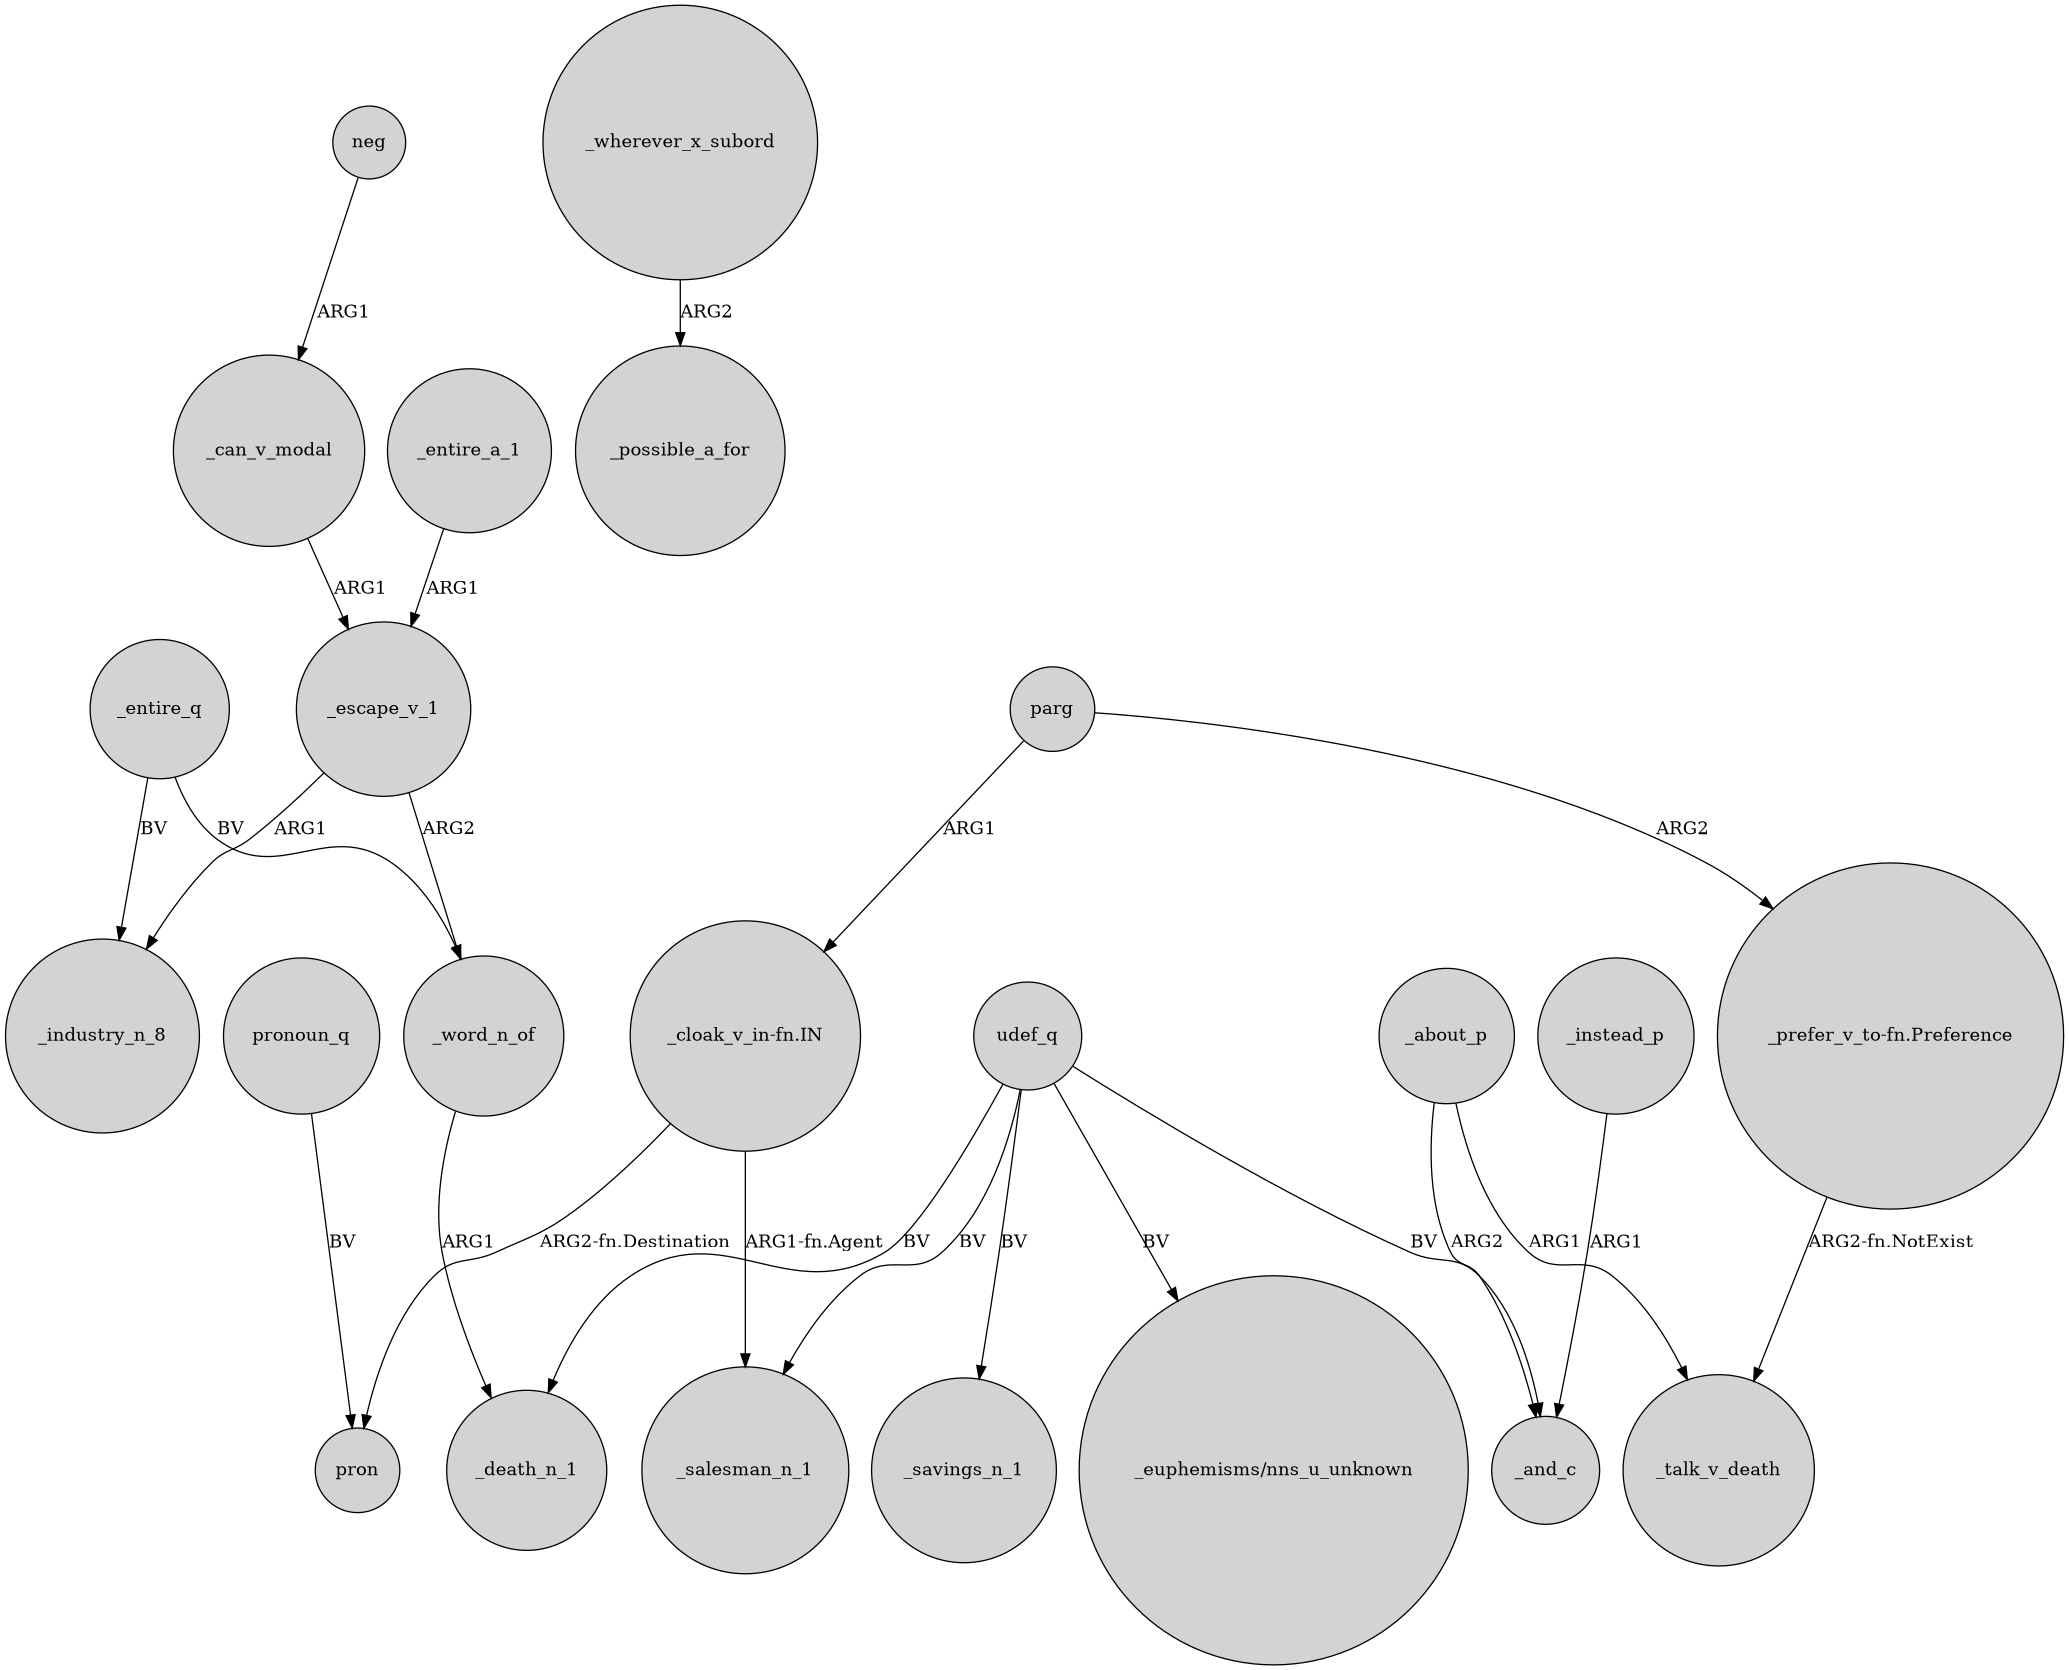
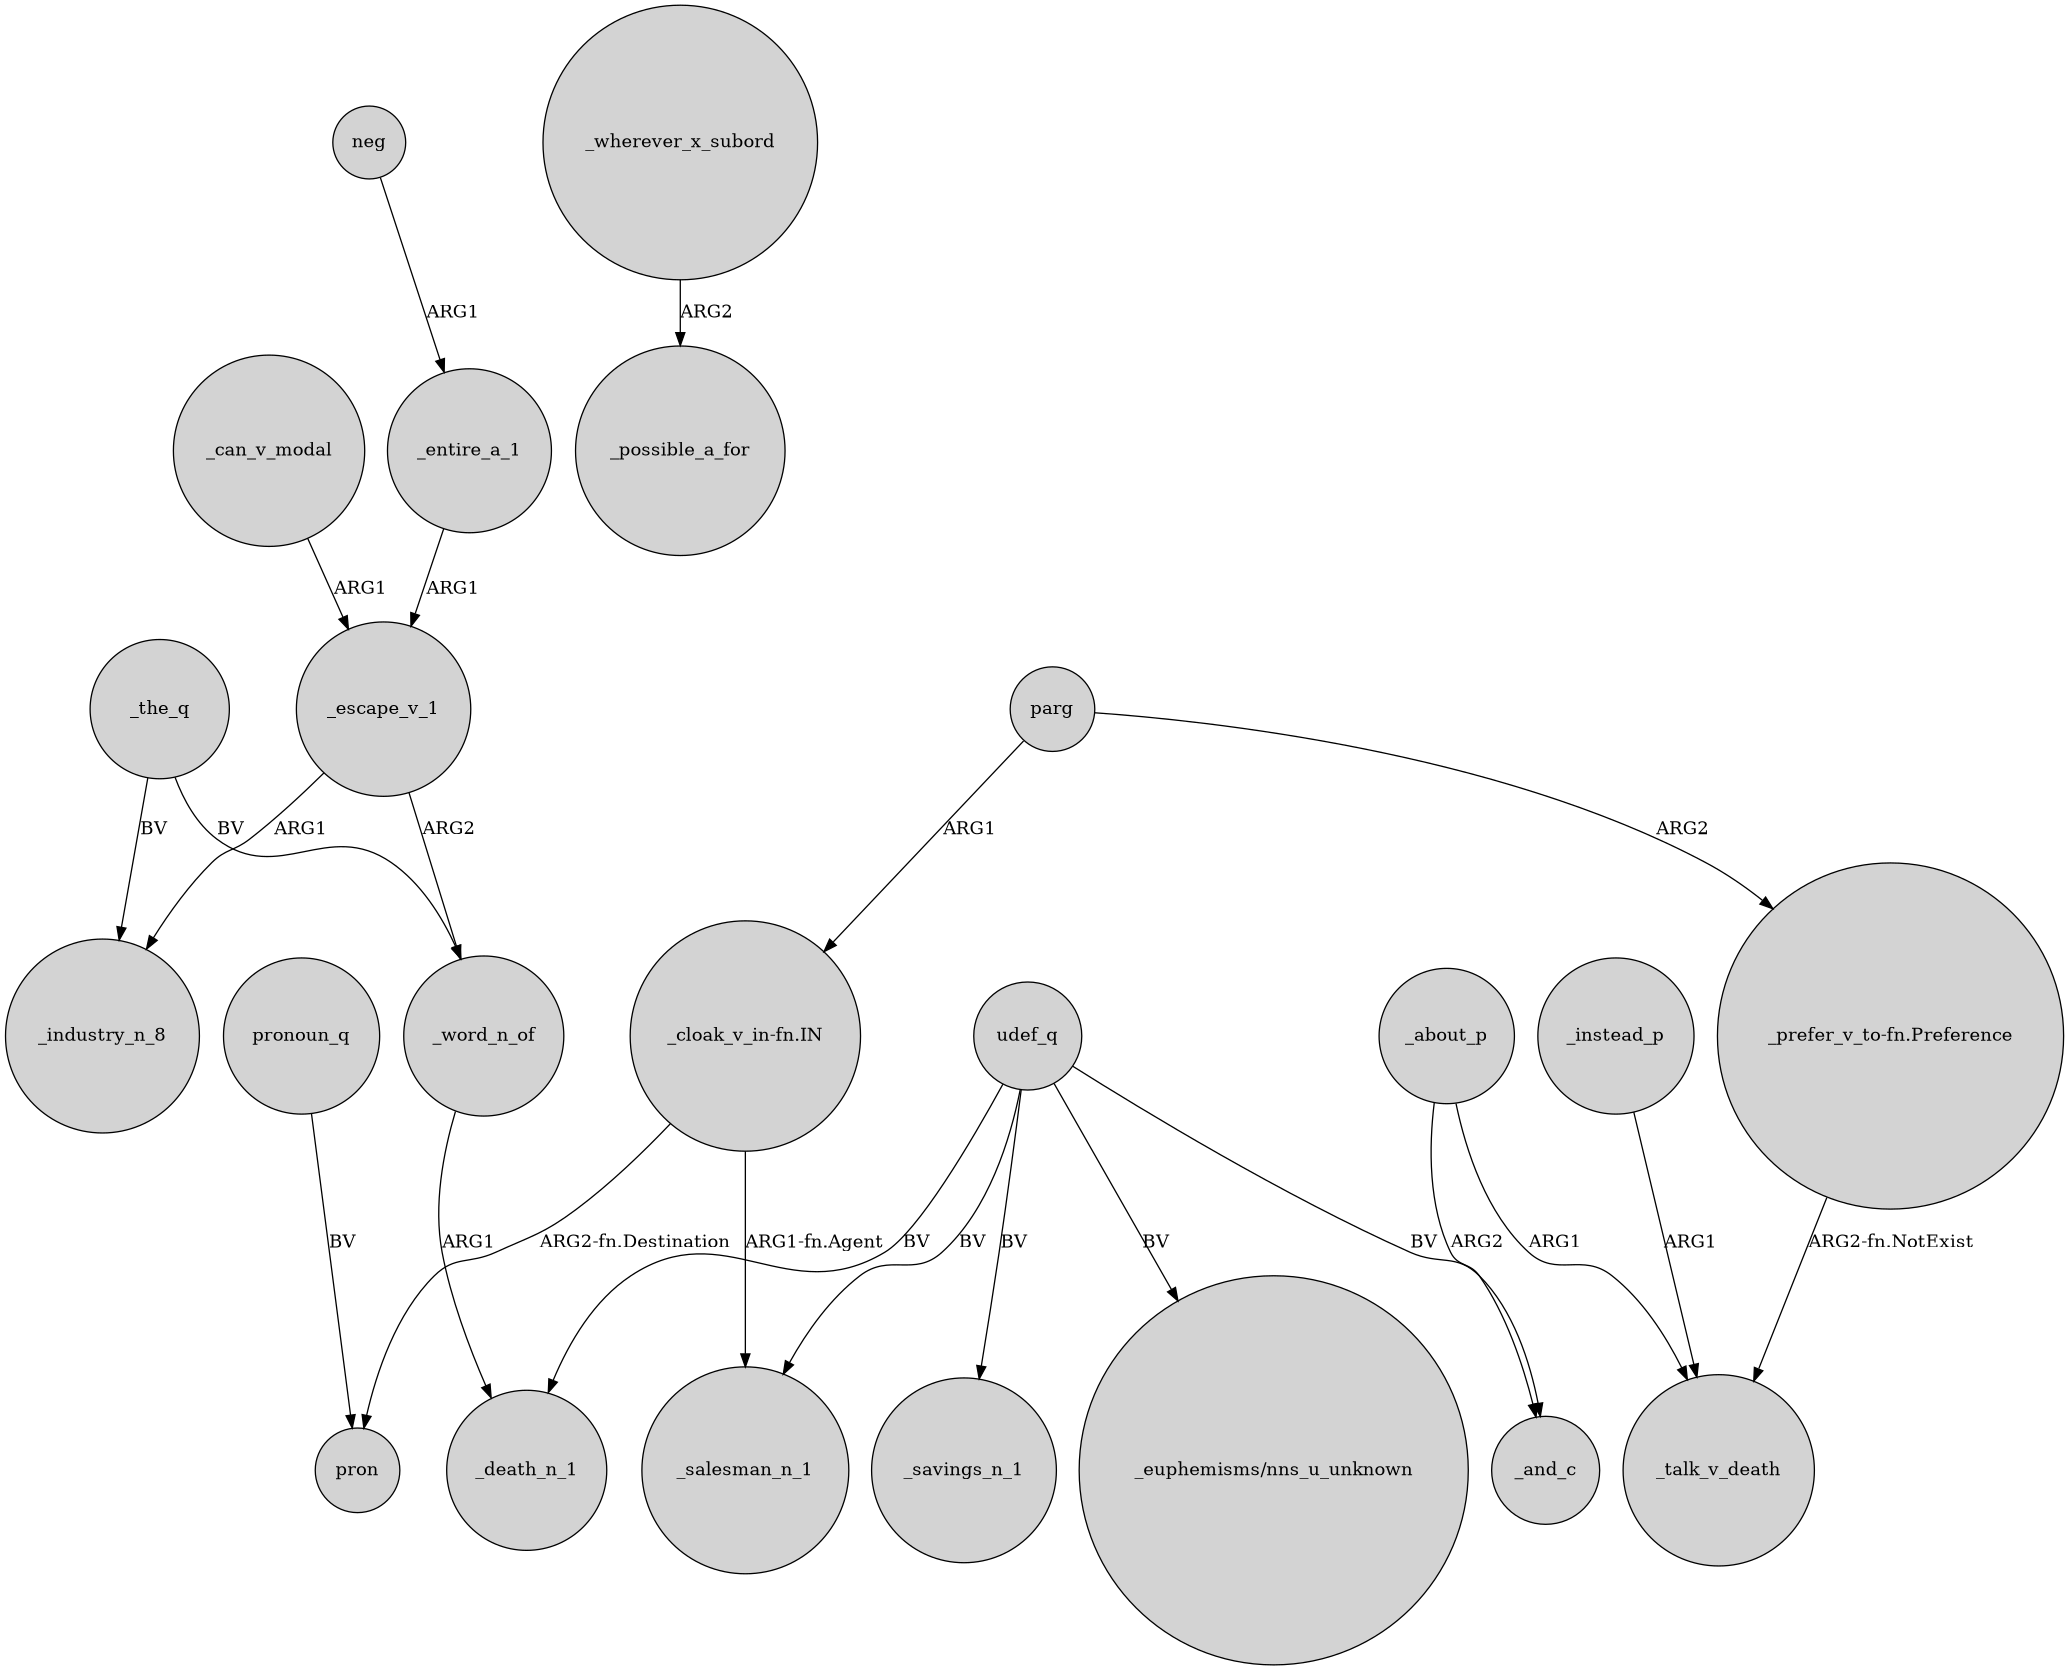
(330, 262) -> (410, 269)
(160, 709) -> (160, 709)
(1587, 1252) -> (1664, 1238)
